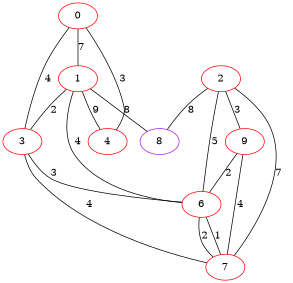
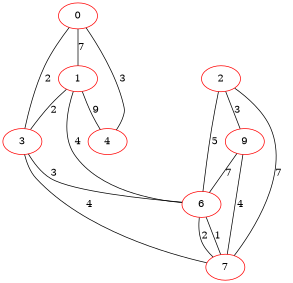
(48, 79) -> (48, 79)
(160, 142) -> none
(229, 173) -> (229, 173)
